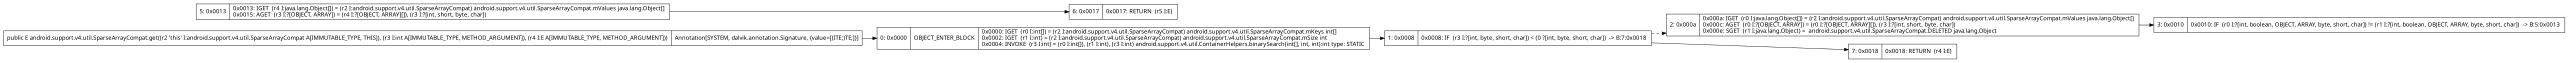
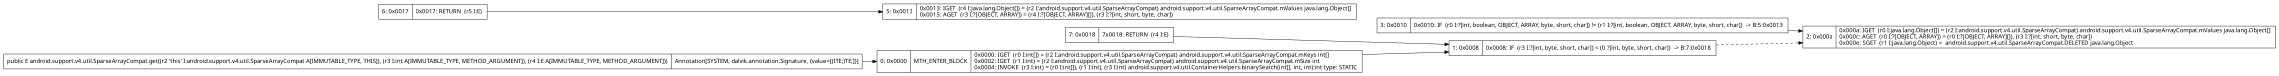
(867, 12) -> (683, 12)
(2144, 25) -> (1793, 31)
(944, 38) -> (941, 61)
(1748, 46) -> (1309, 40)
(1919, 51) -> (1136, 35)
